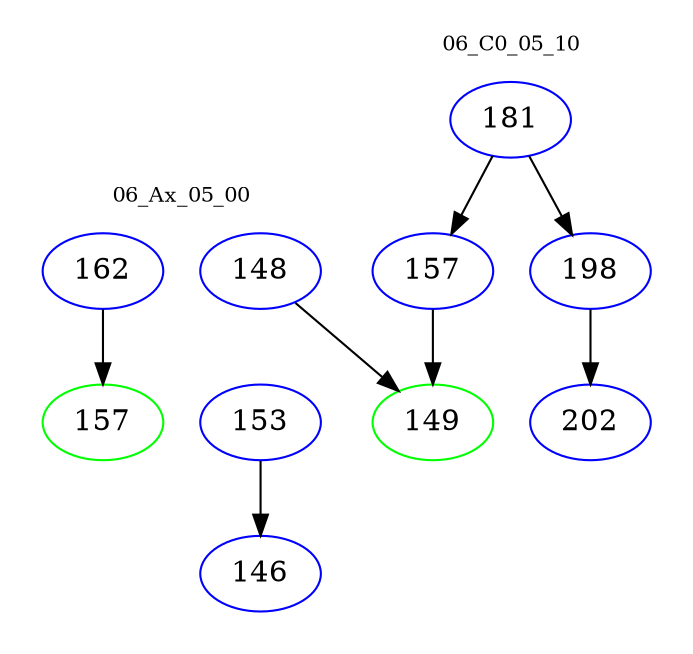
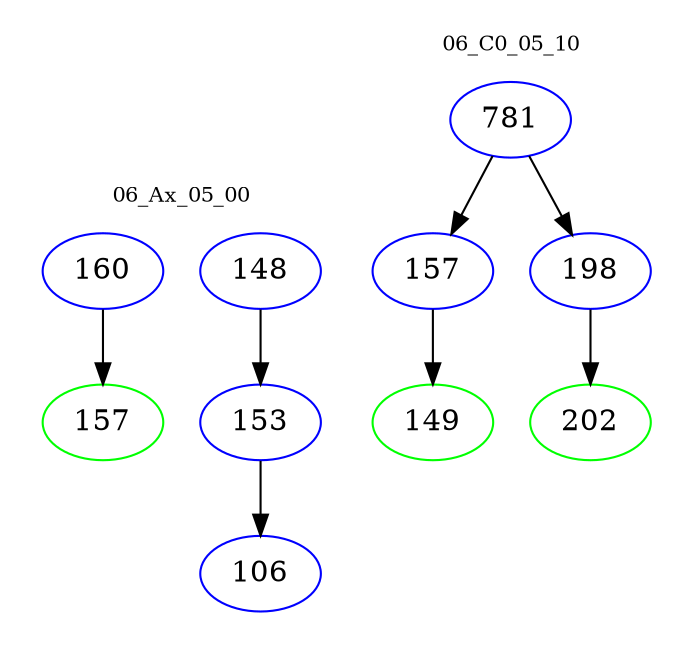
(511, 120) -> (511, 120)
(103, 271) -> (103, 271)
(324, 327) -> (261, 336)
(590, 422) -> (590, 422)
(261, 574) -> (261, 574)
